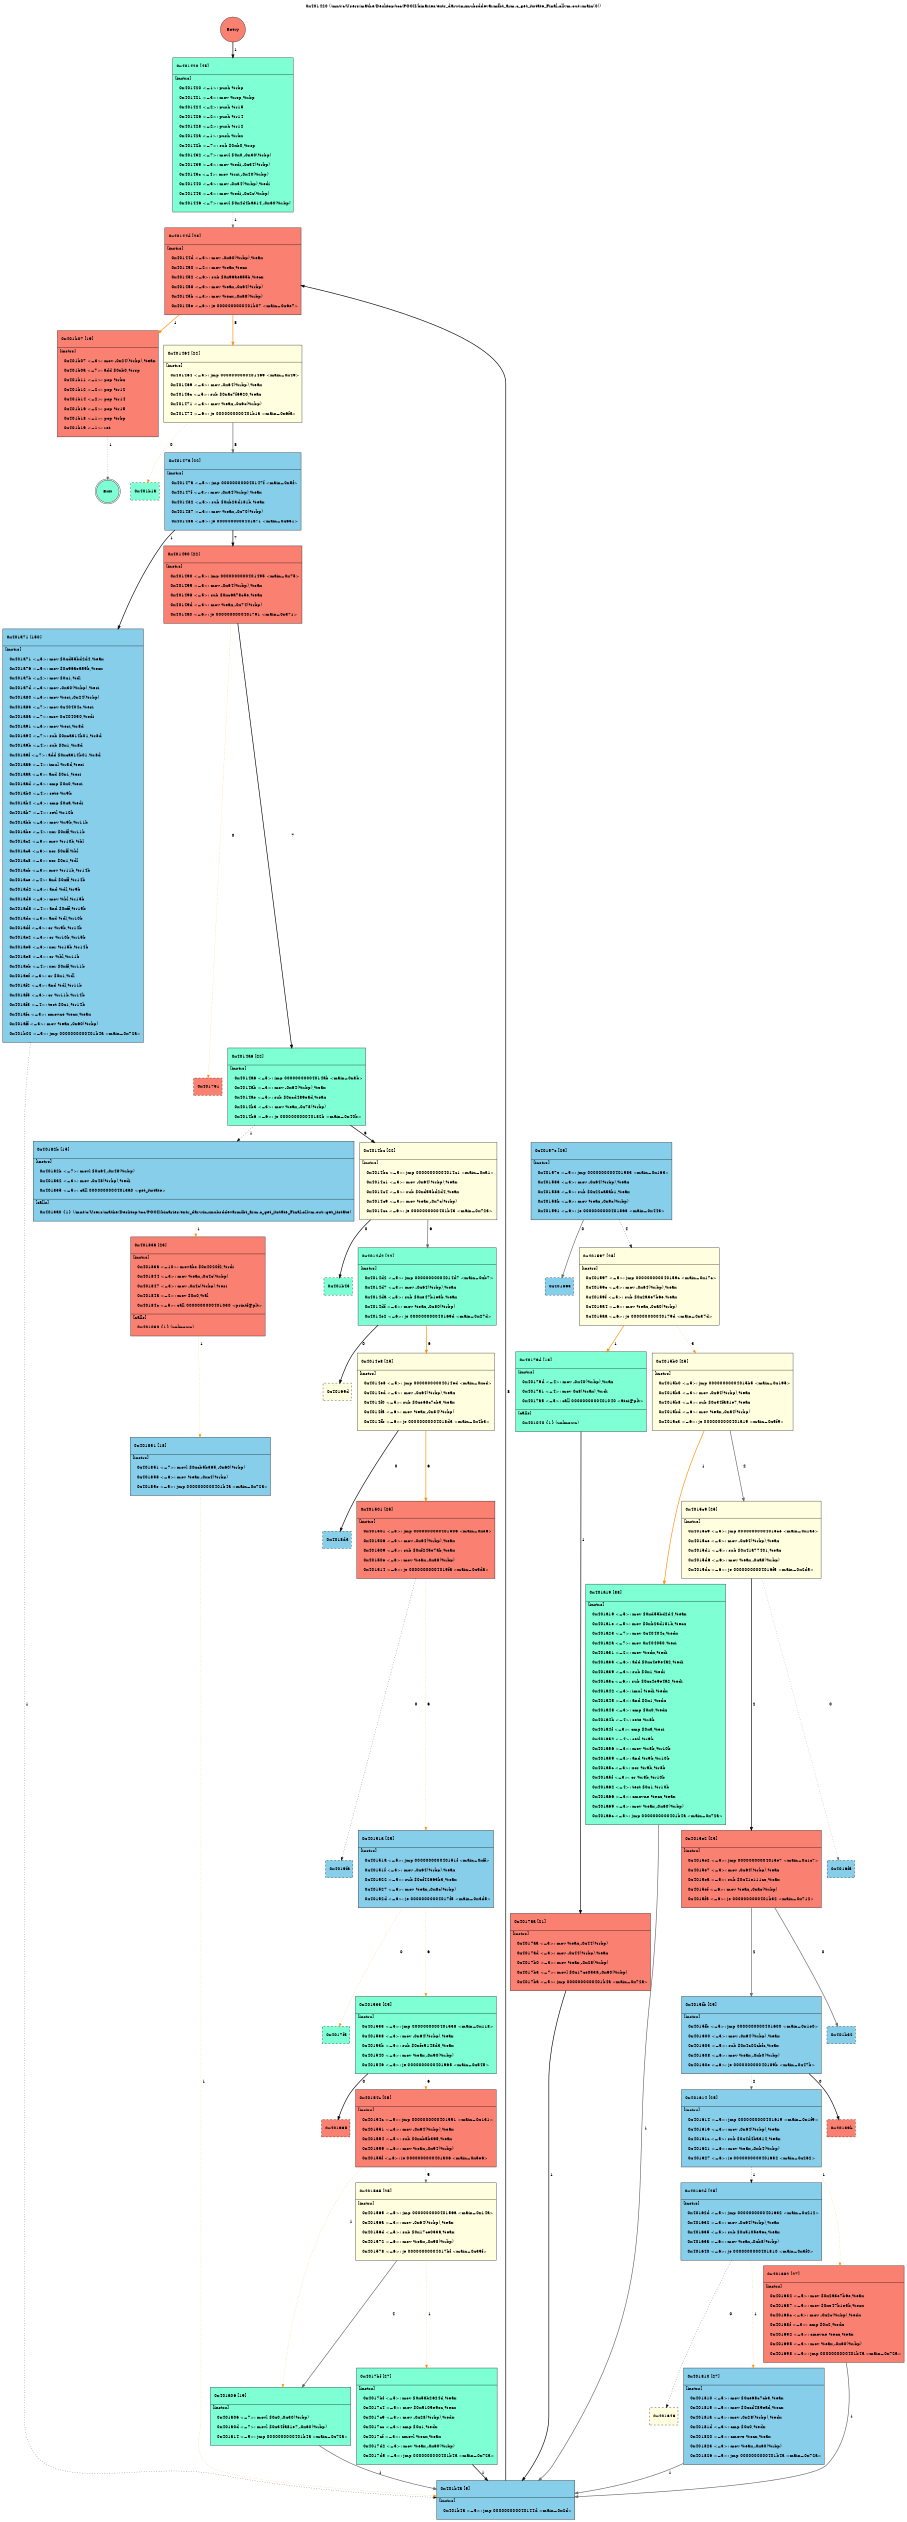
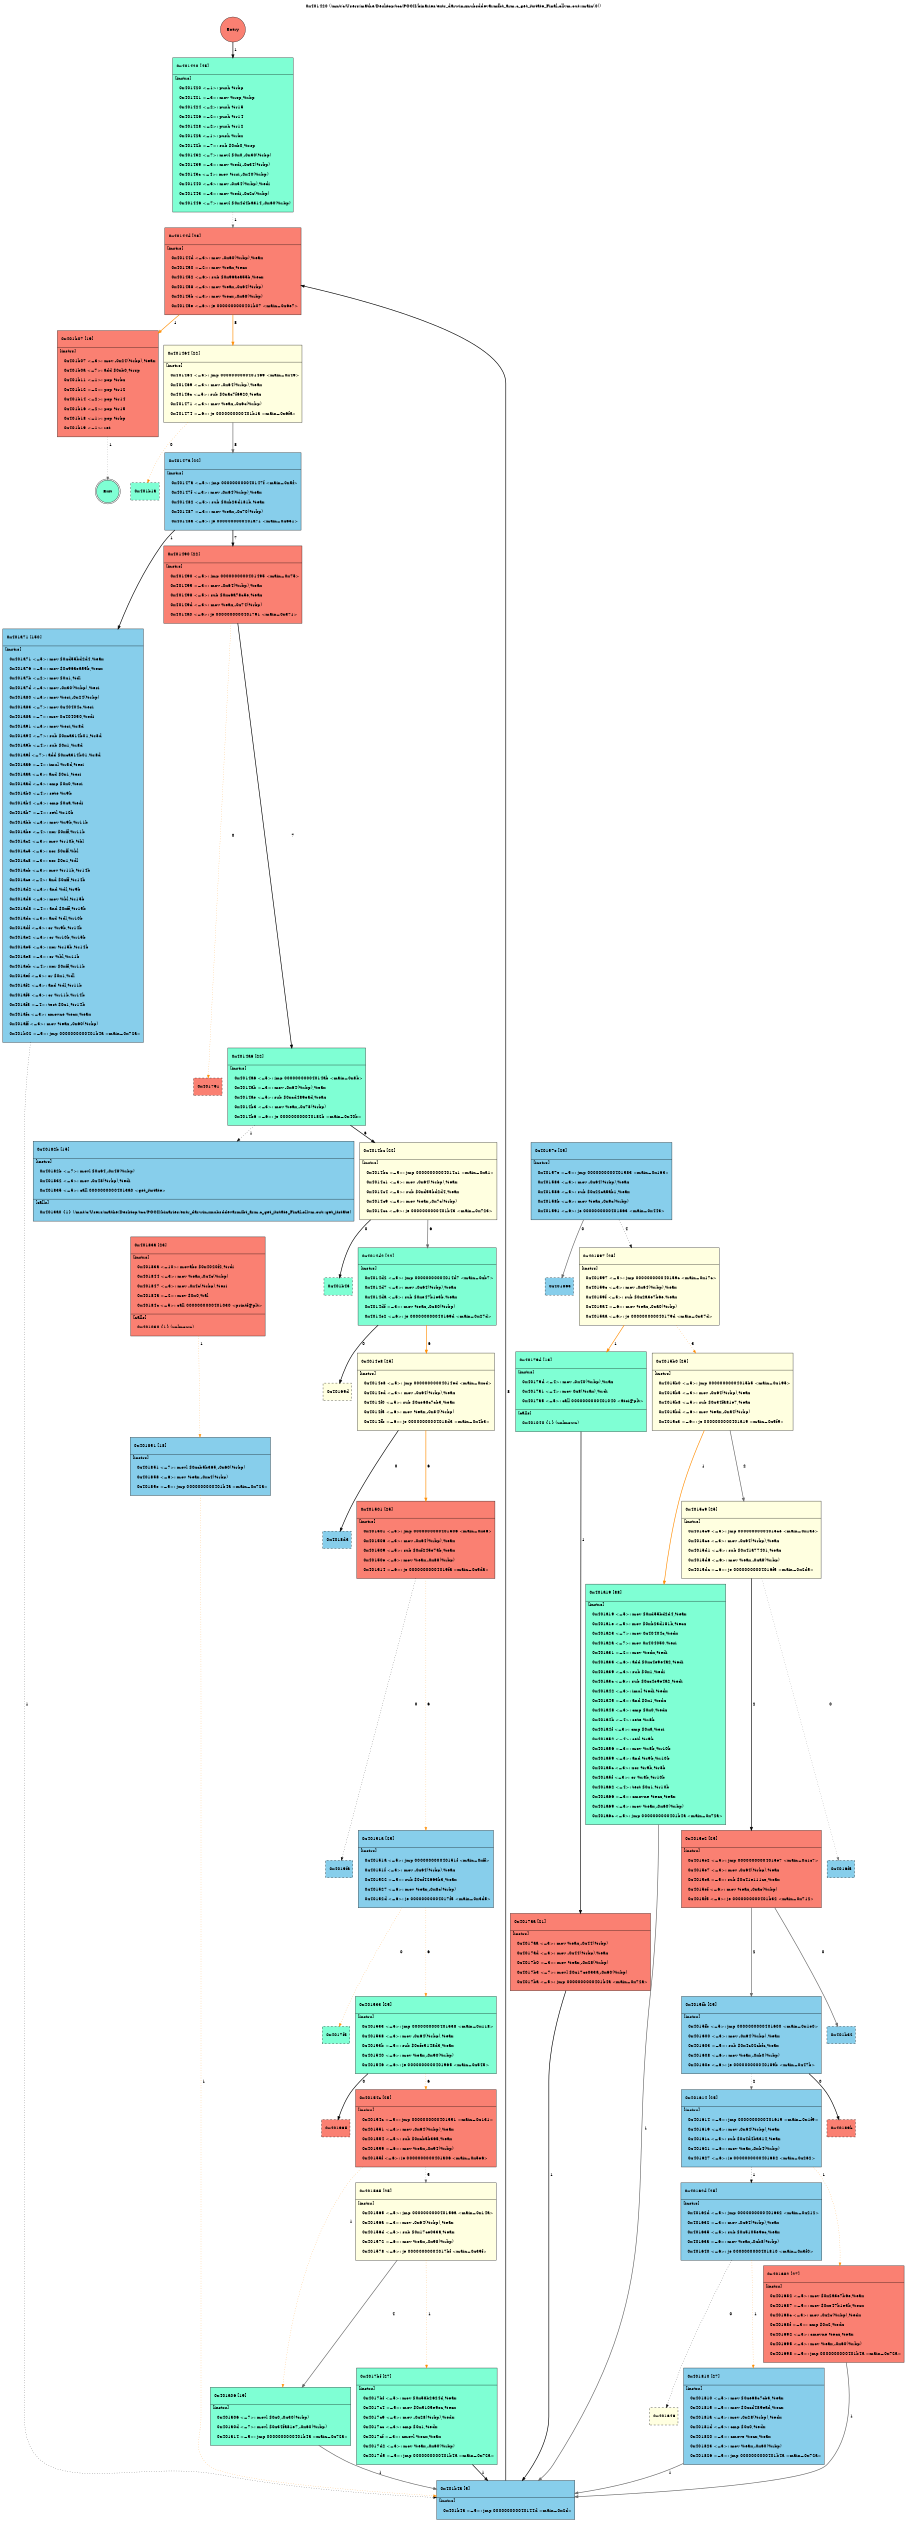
(195, 1227) -> none
